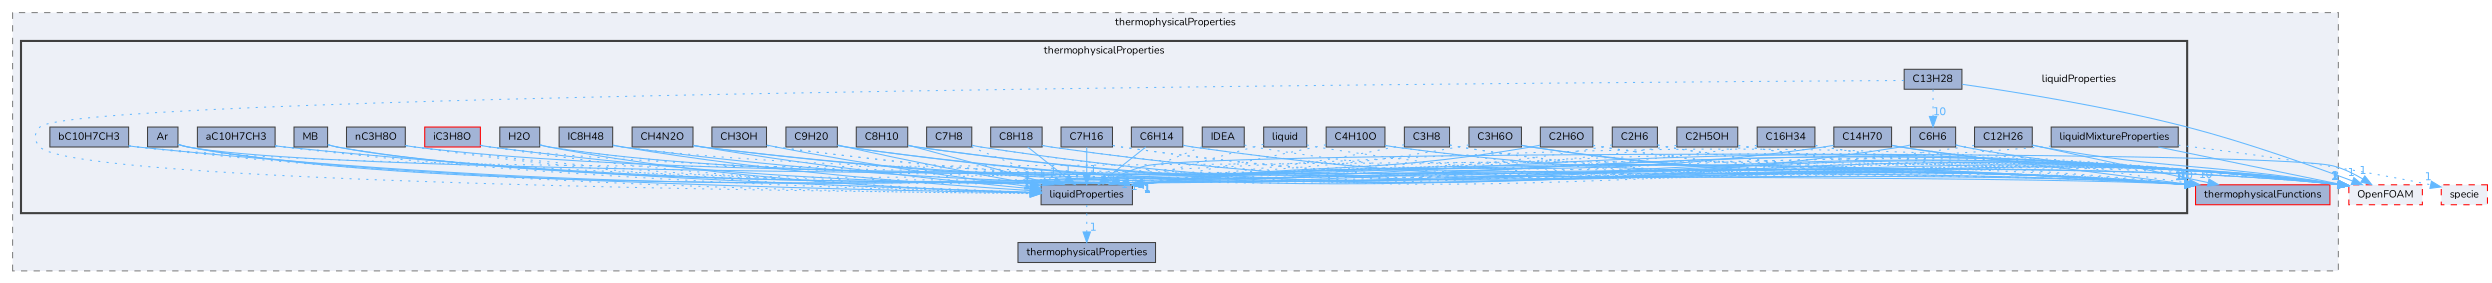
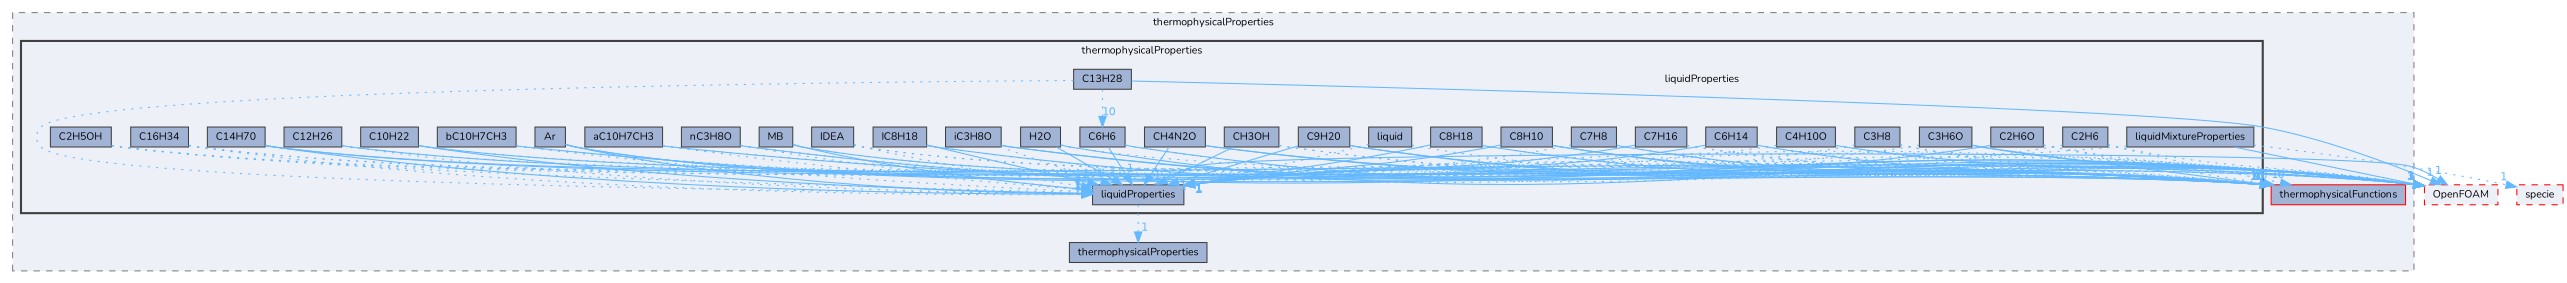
none -> (390, 137)
(453, 137) -> (973, 137)
(586, 137) -> (900, 137)
(2185, 166) -> (1378, 168)
(1332, 174) -> (1630, 177)
none -> (1557, 175)
